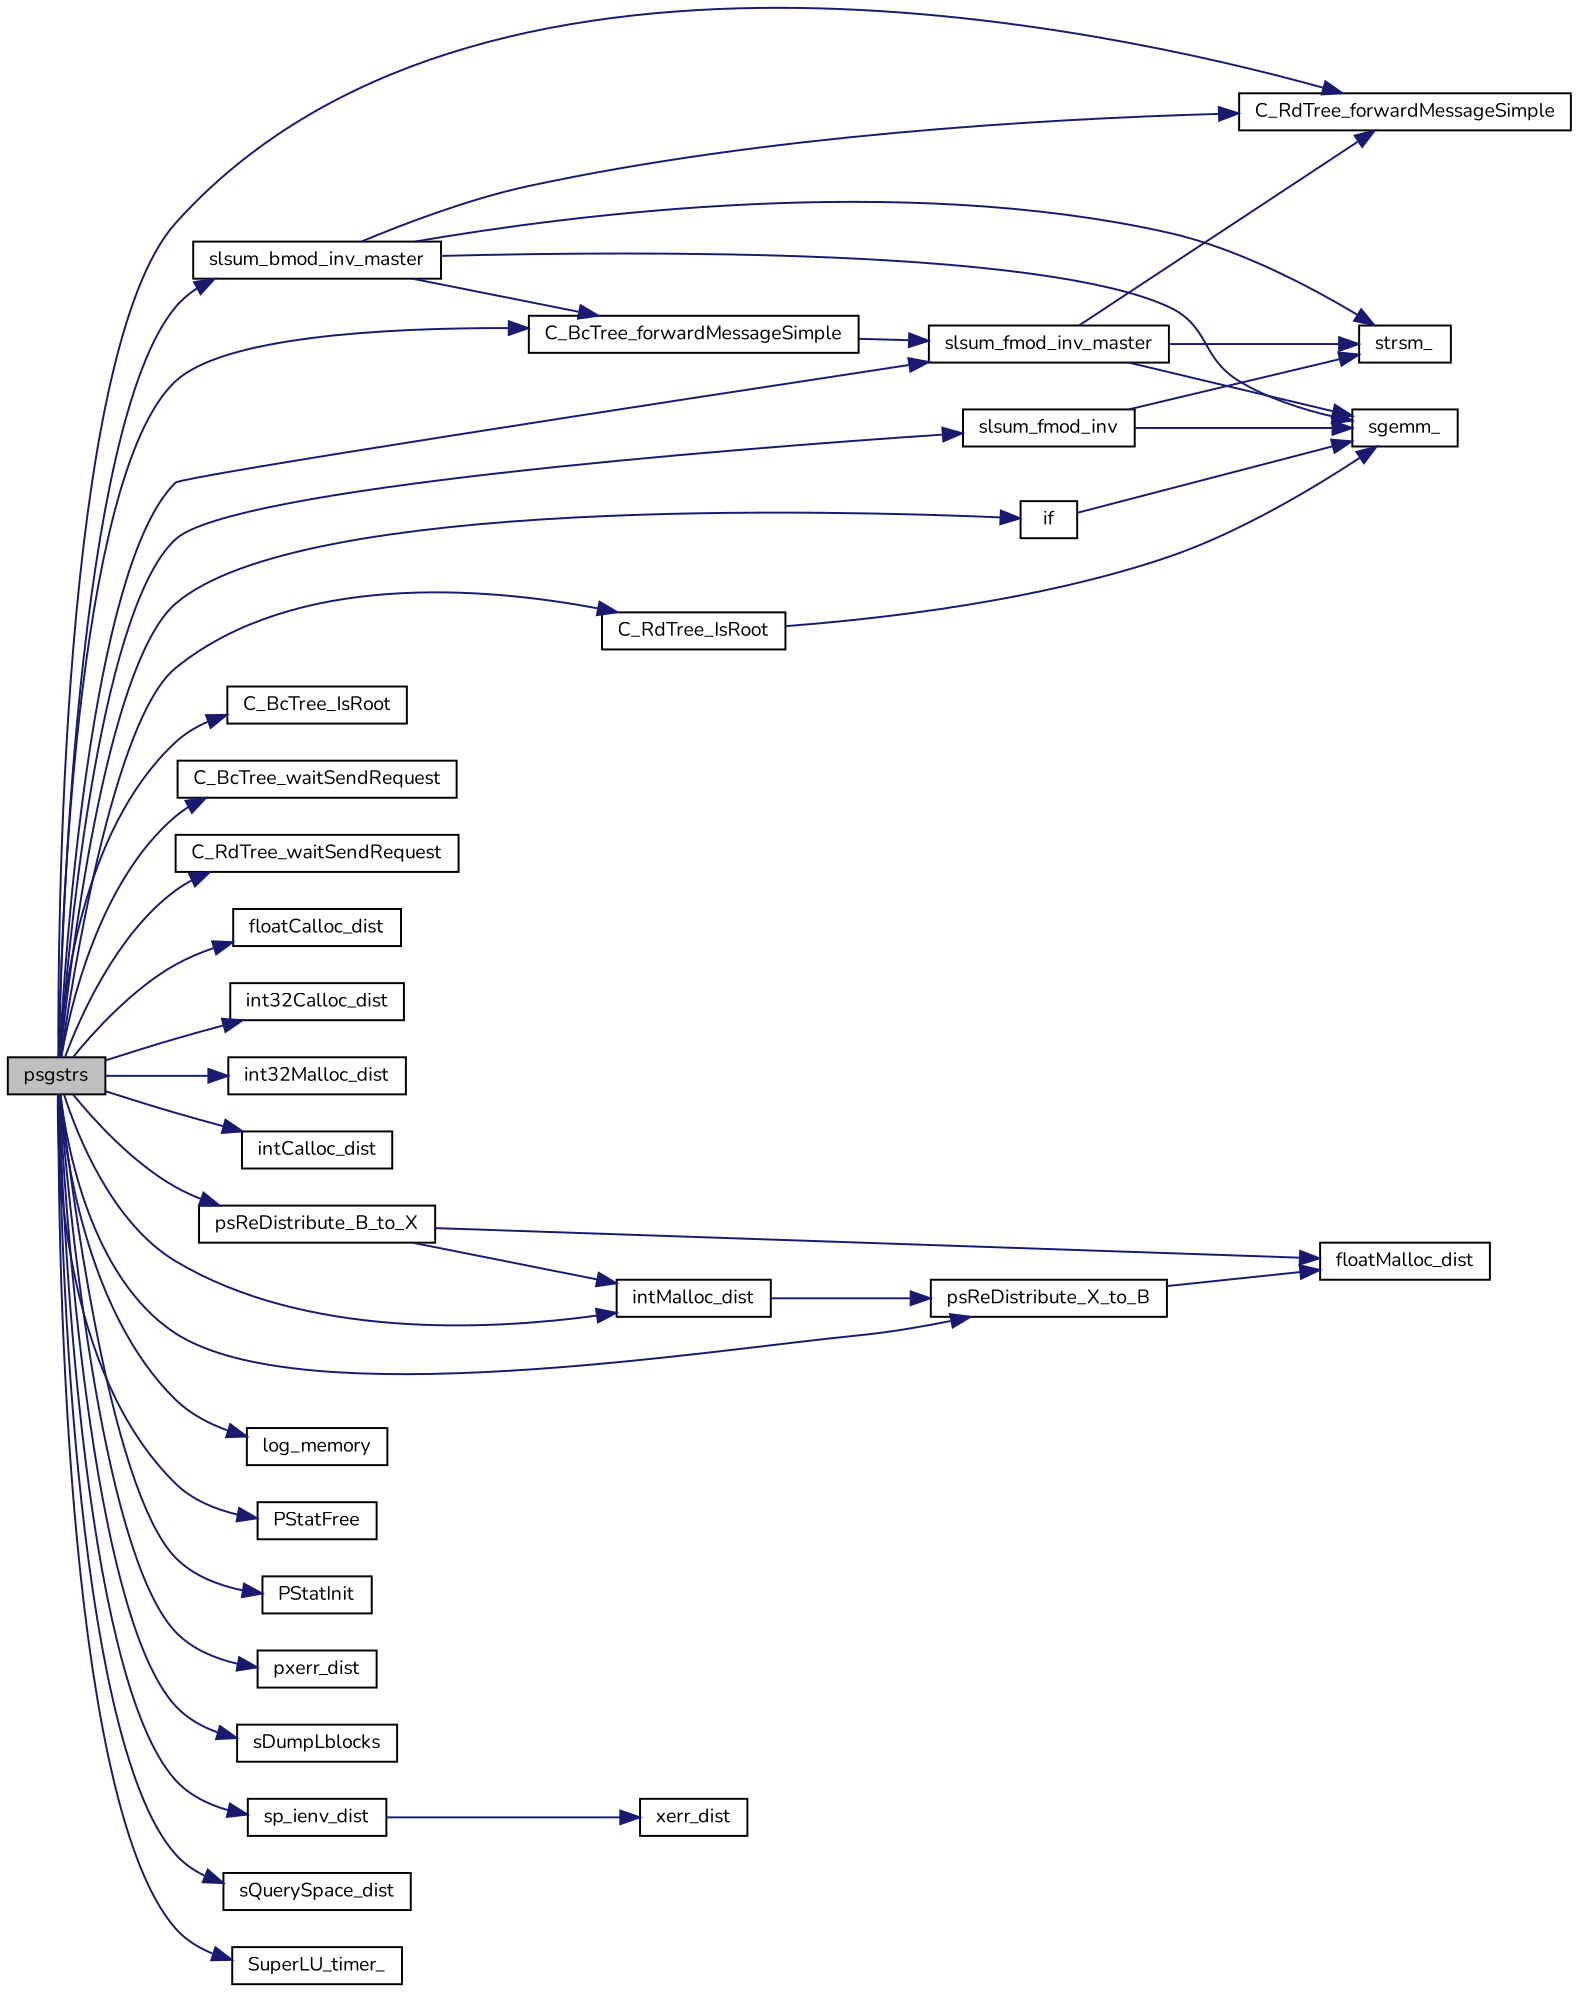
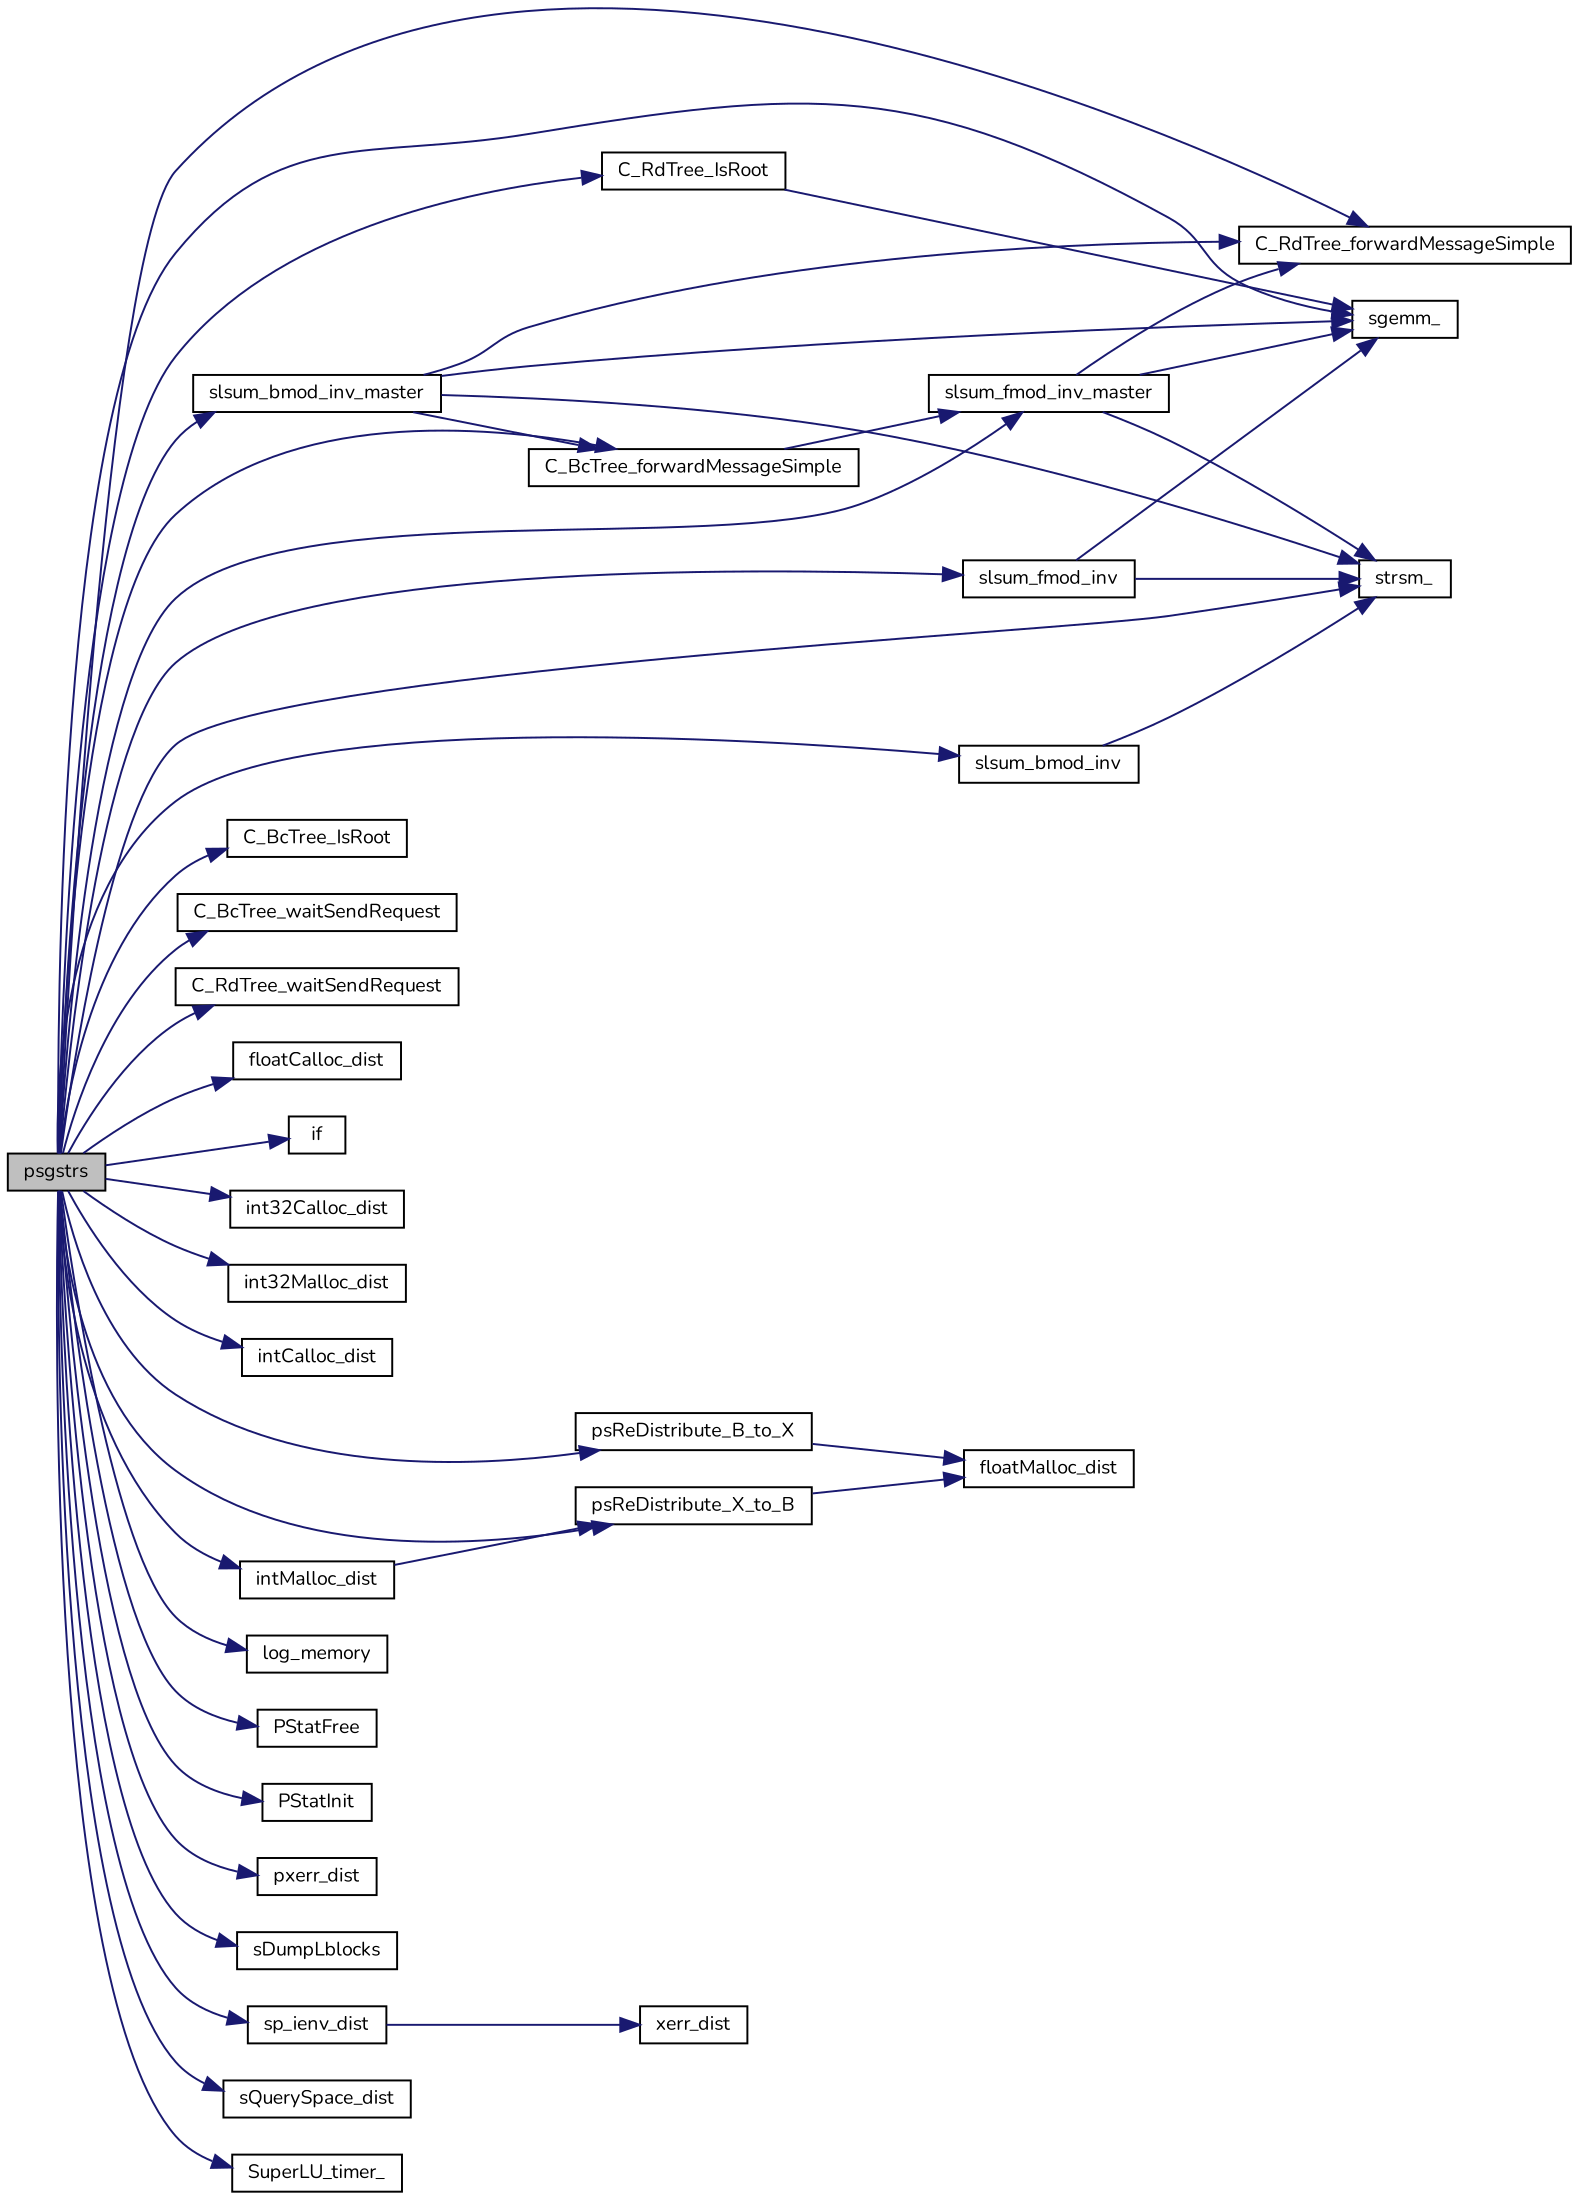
(1205, 479) -> (308, 161)
none -> (541, 671)
none -> (1049, 764)
(505, 1261) -> none
